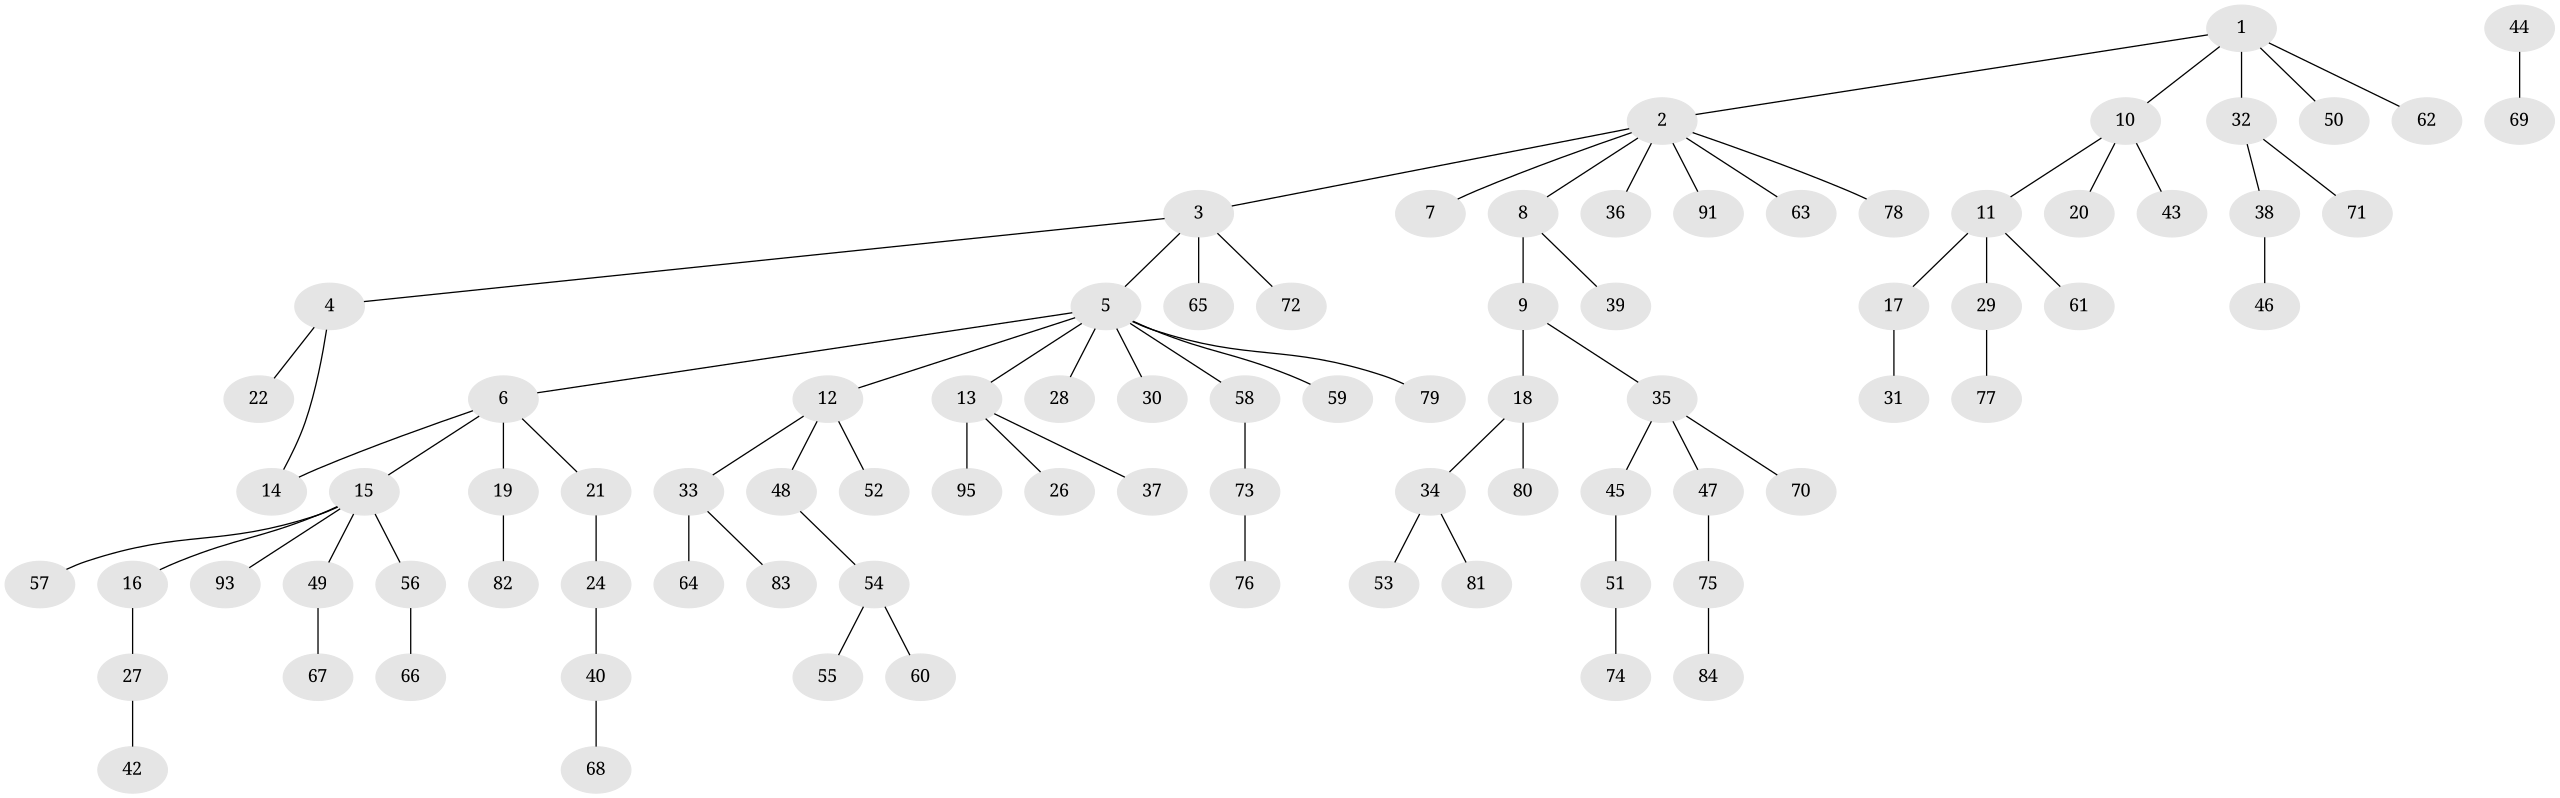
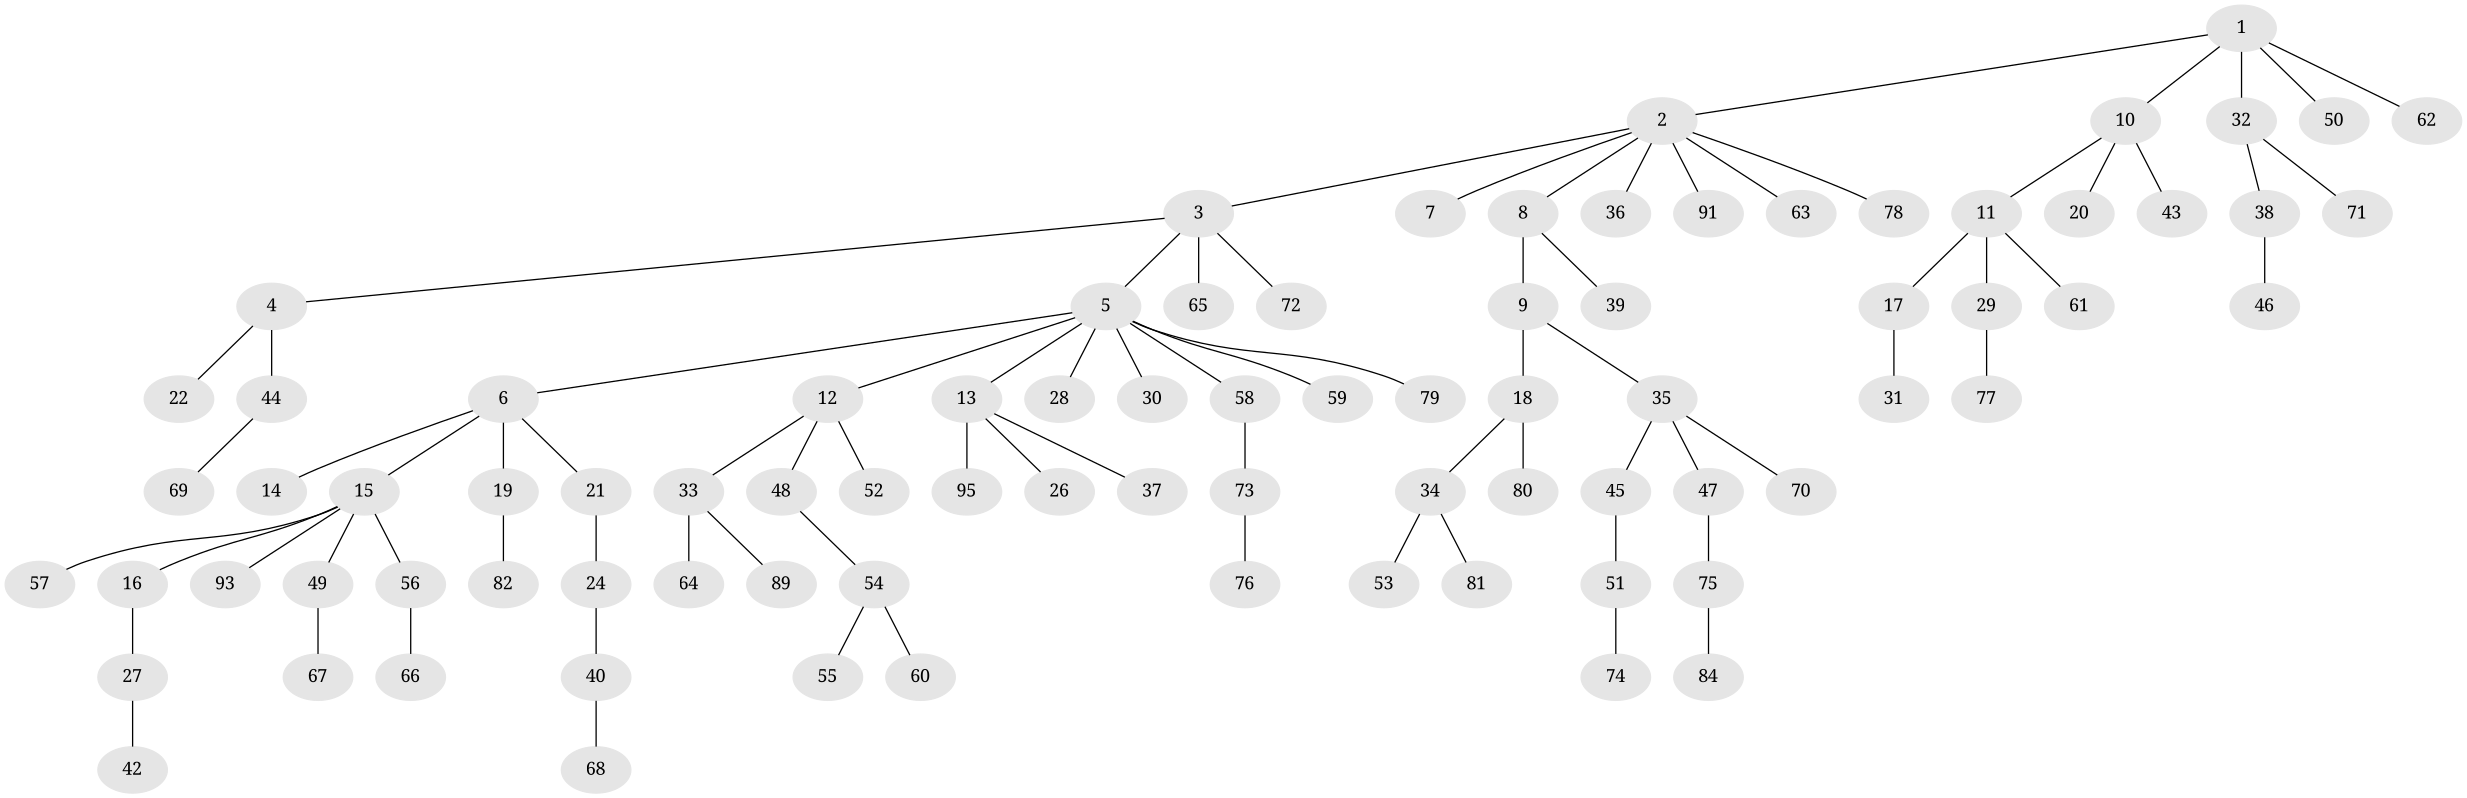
(311, 402) -> (272, 353)
(782, 585) -> (782, 585)
